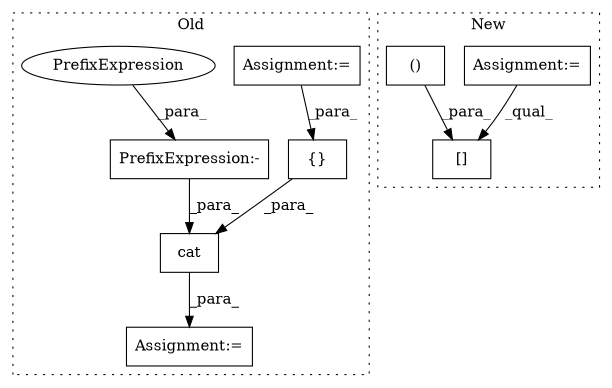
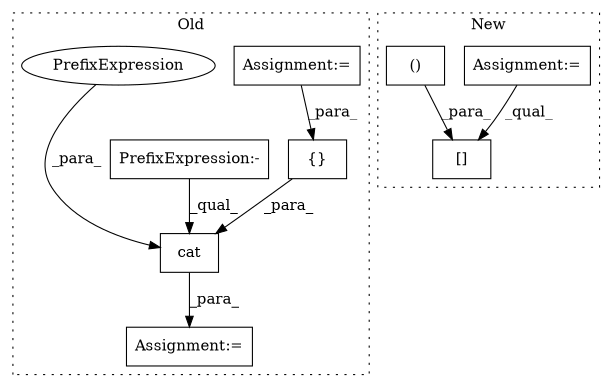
(151, 108) -> (51, 185)
(214, 206) -> (214, 206)
